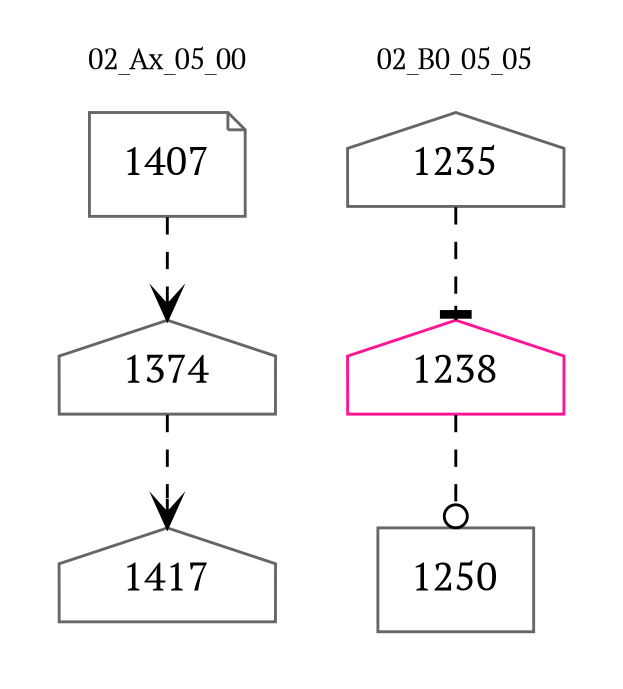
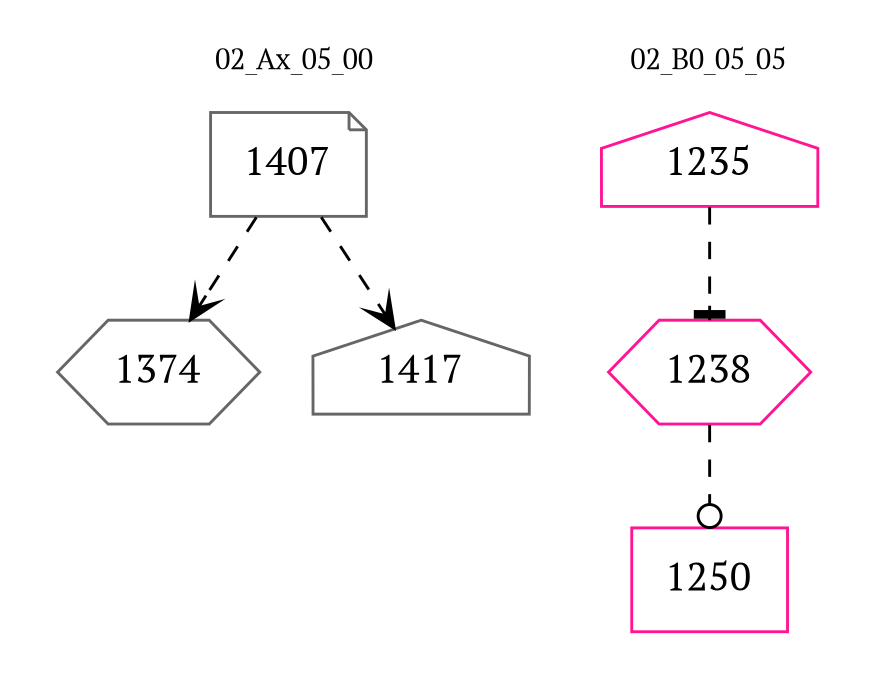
(456, 164) -> (710, 164)
(167, 372) -> (159, 372)
(456, 372) -> (710, 372)
(167, 457) -> (350, 260)
(456, 580) -> (710, 580)
